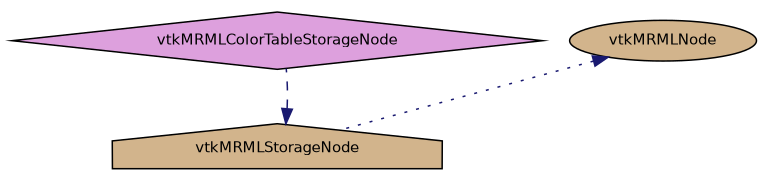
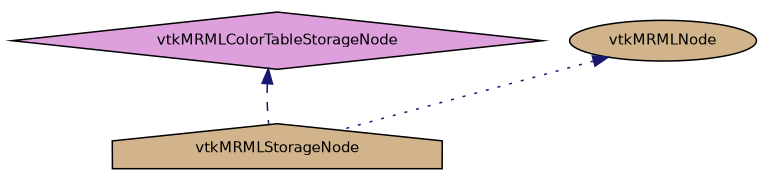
(287, 89) -> (267, 104)
